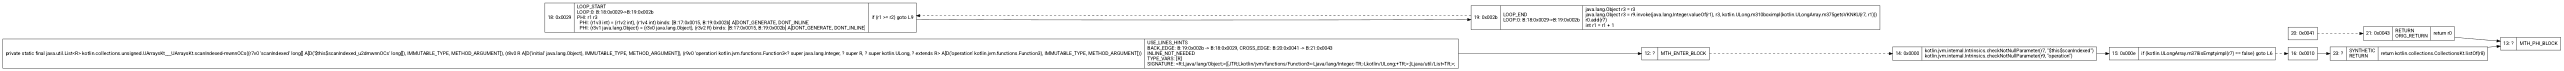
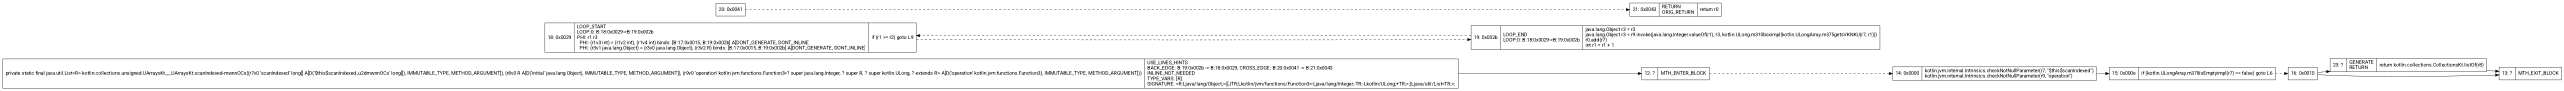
(1192, 20) -> (1192, 40)
(2476, 39) -> (2406, 77)
(2539, 44) -> (2538, 73)
(2362, 51) -> (2361, 62)
